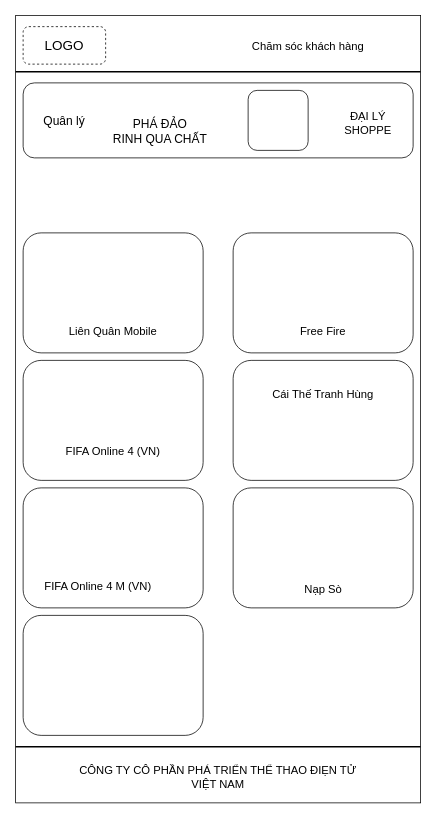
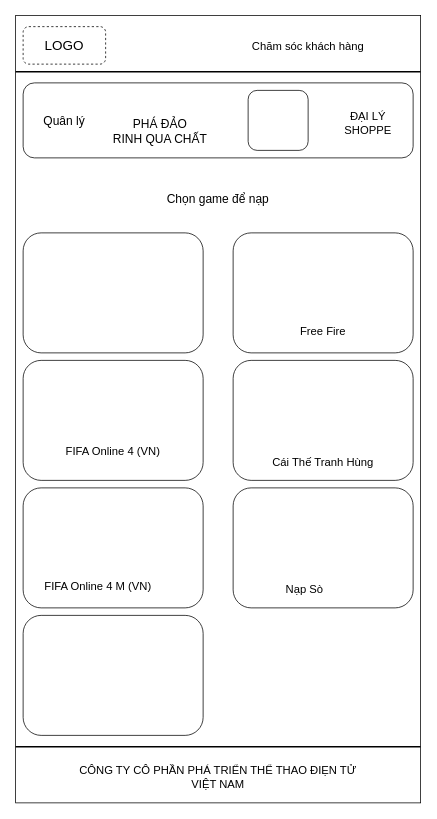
none -> (218, 199)
(113, 330) -> none
(323, 394) -> (323, 462)
(323, 589) -> (304, 589)
